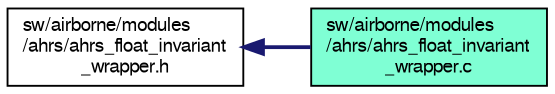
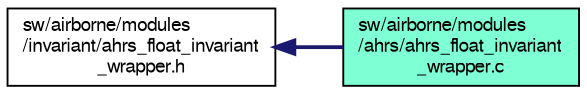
(125, 47) -> (141, 47)
